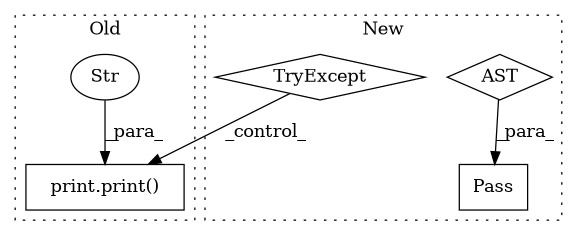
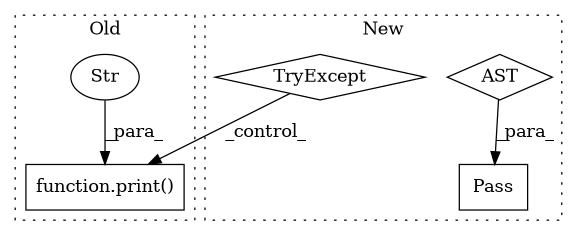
(105, 187) -> (105, 187)
